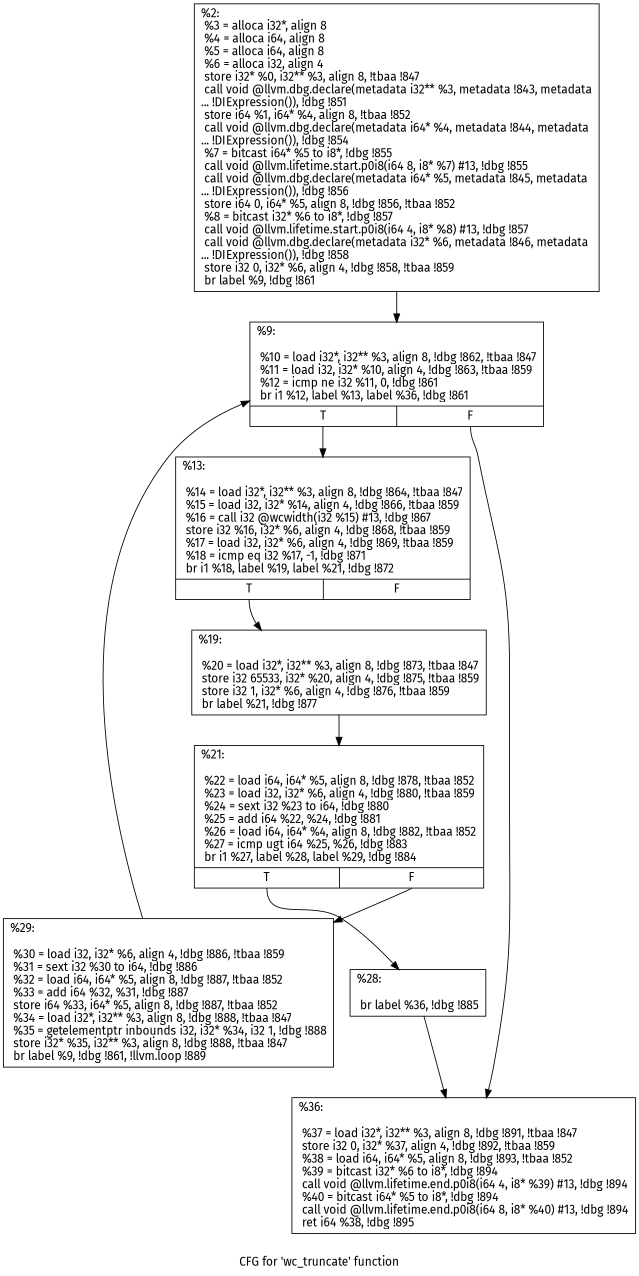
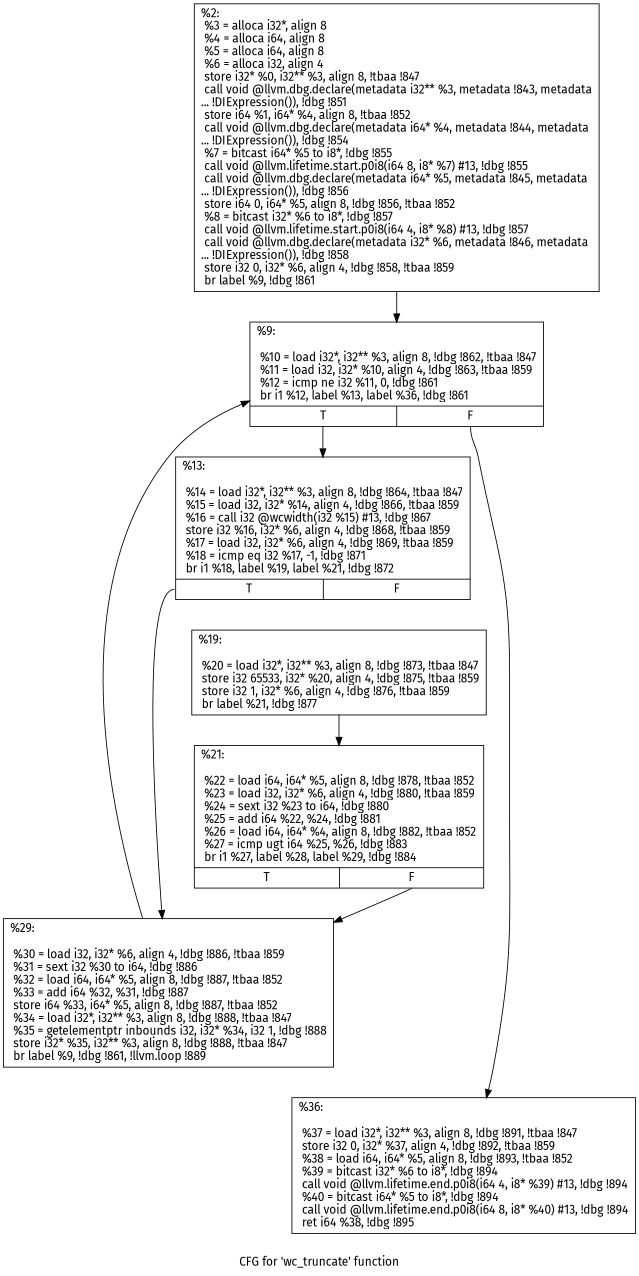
(251, 612) -> (153, 747)
(418, 993) -> none
